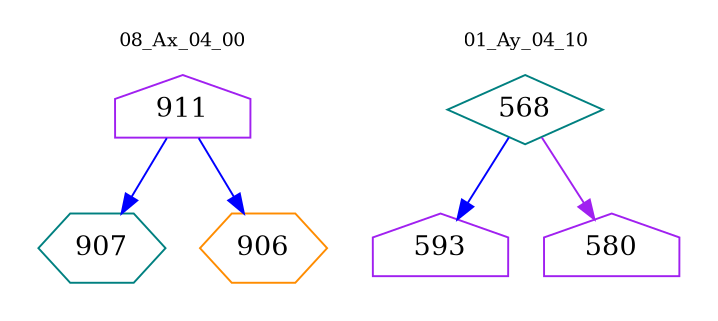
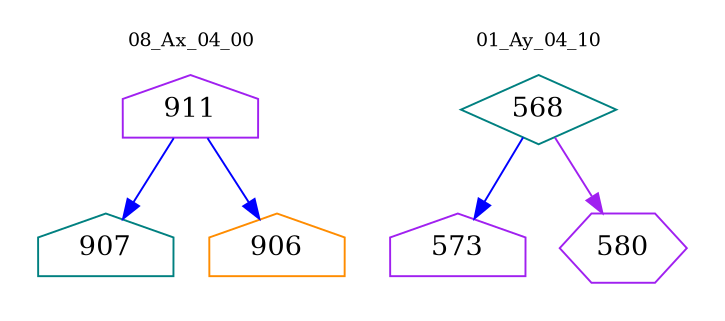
(102, 248) -> (106, 248)
(264, 248) -> (277, 248)
(441, 248) -> (458, 248)
(612, 248) -> (623, 248)
